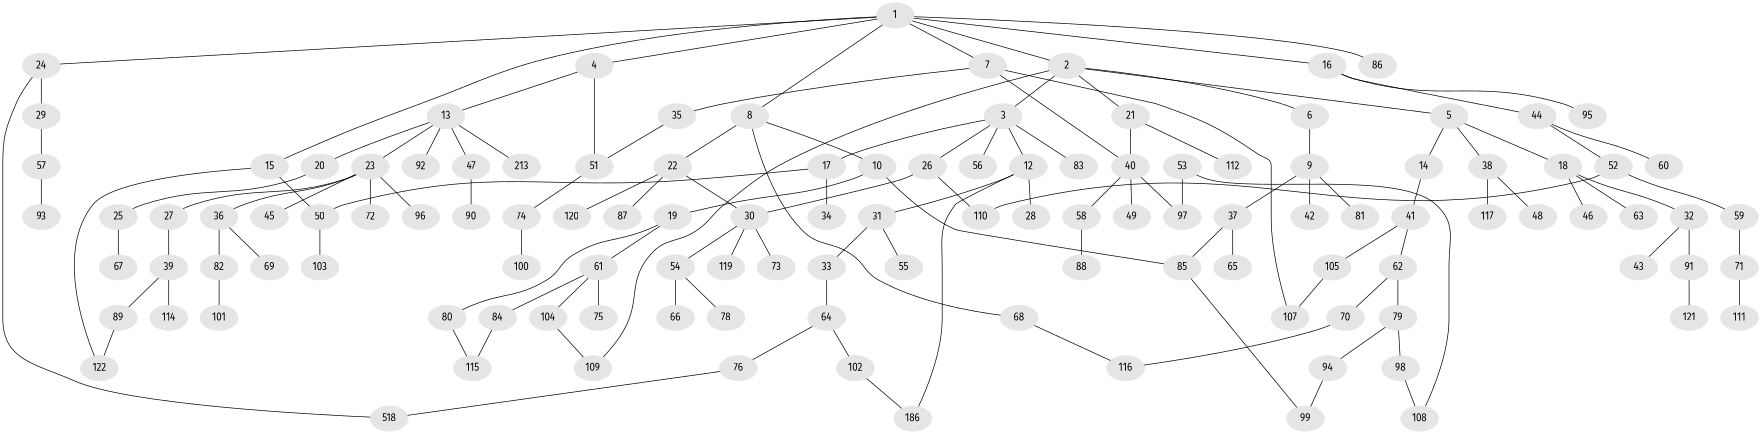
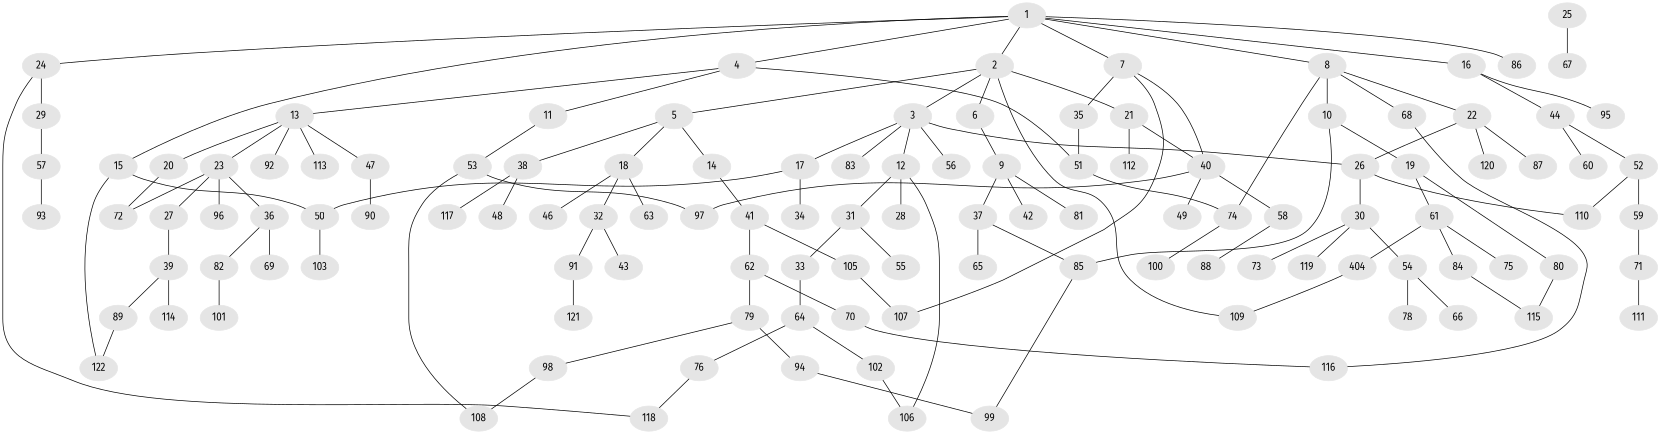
none -> (548, 116)
none -> (1279, 141)
(522, 167) -> (320, 167)
(219, 192) -> (144, 192)
(711, 192) -> (1416, 141)
(270, 217) -> none
(548, 318) -> (1357, 267)
(389, 419) -> (649, 419)
(913, 419) -> (907, 419)
